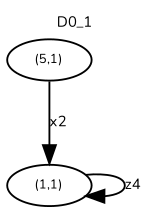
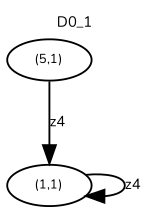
(59, 123) -> (58, 123)
